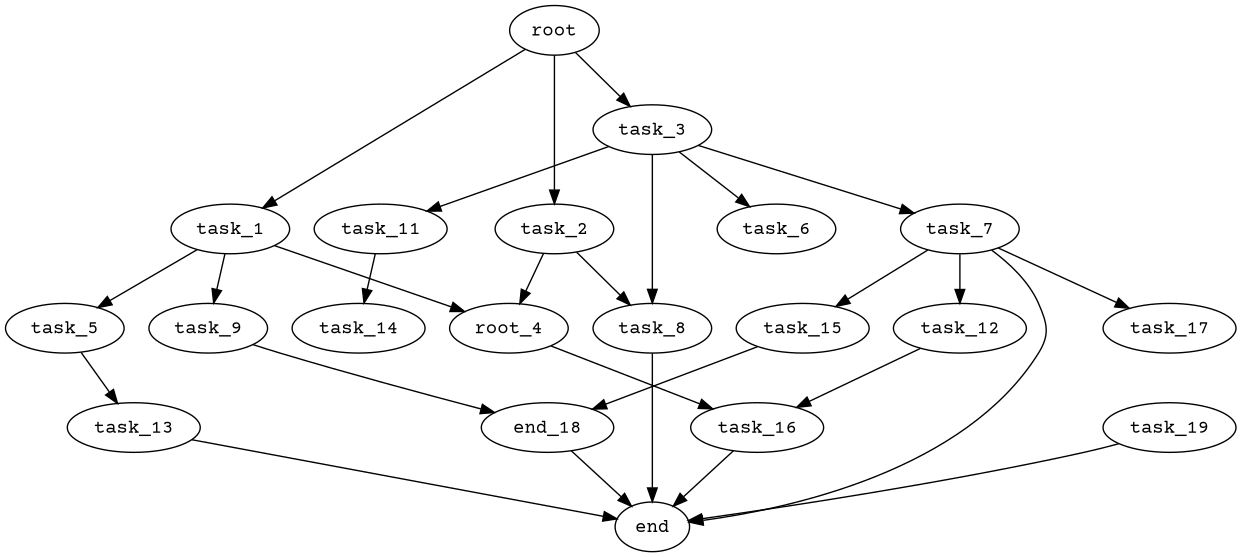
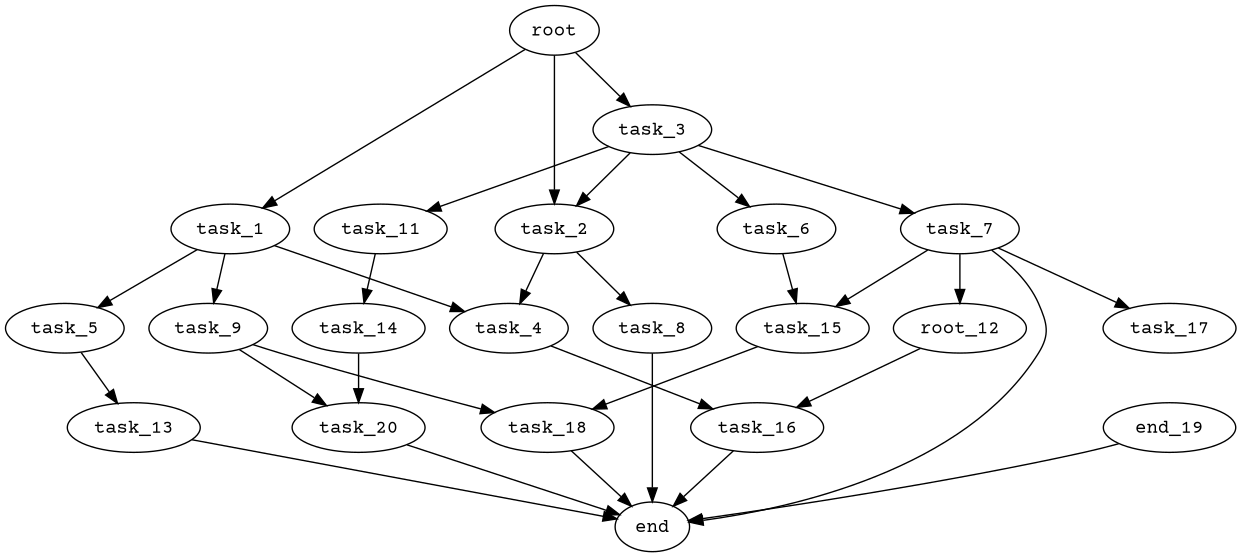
(652, 222) -> (608, 174)
none -> (788, 272)
(509, 328) -> (509, 328)
(960, 328) -> (960, 328)
none -> (359, 428)
(548, 428) -> (548, 428)
(1170, 428) -> (1170, 428)
